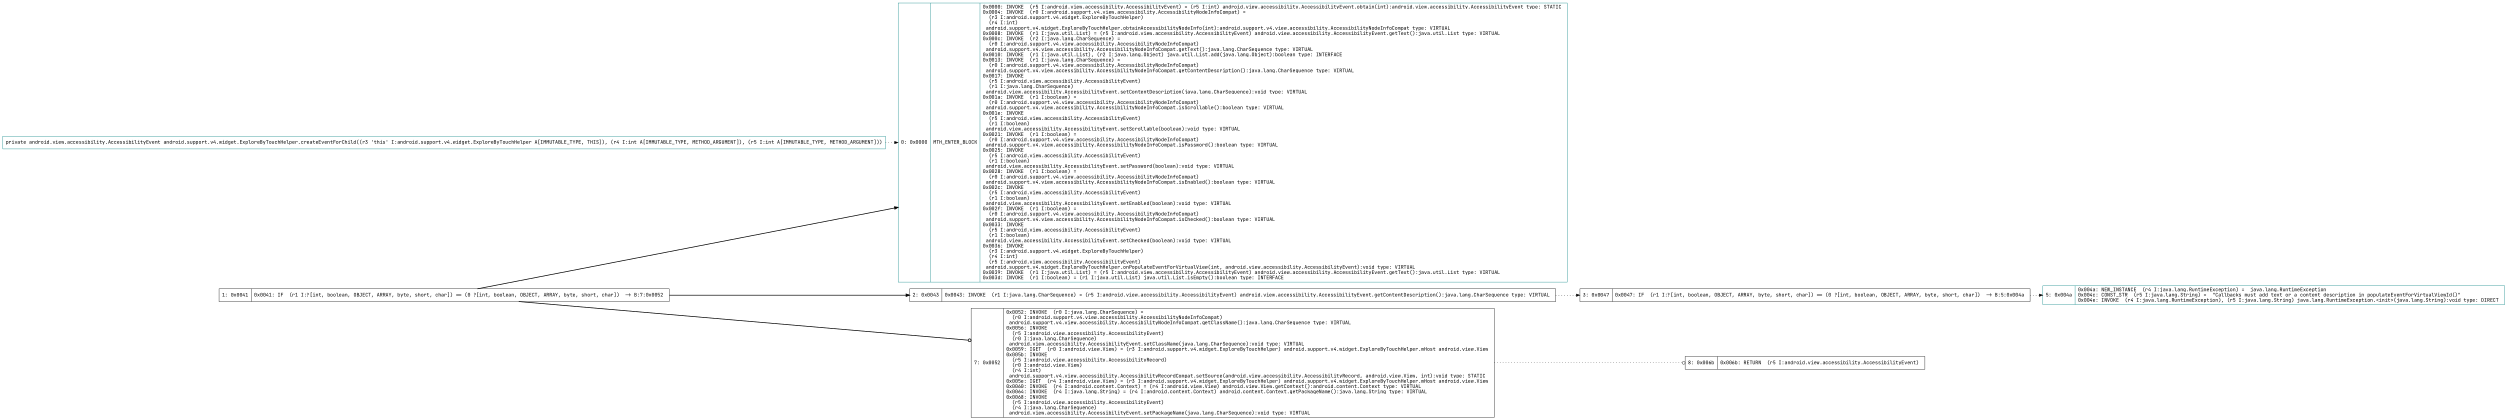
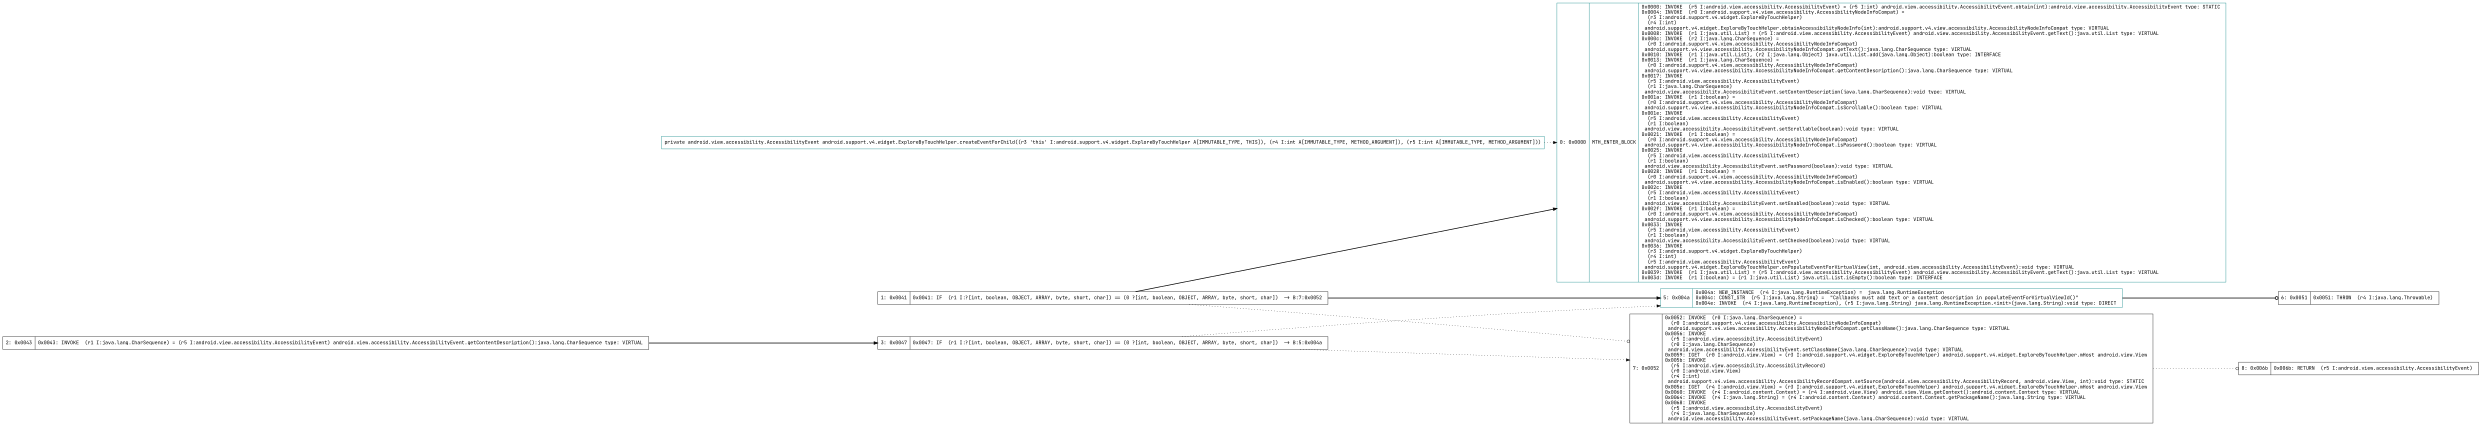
(788, 295) -> (1492, 298)
(1566, 295) -> (762, 343)
none -> (2359, 298)
(743, 321) -> (1419, 323)
none -> (1463, 355)
